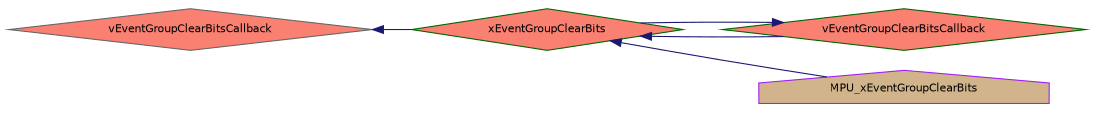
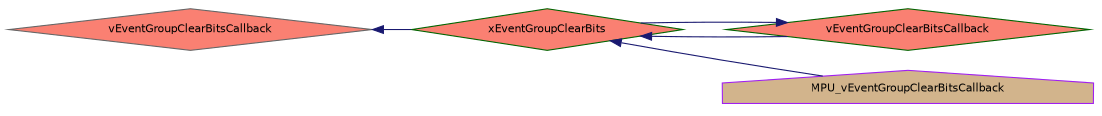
(904, 89) -> (908, 89)
